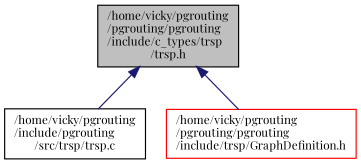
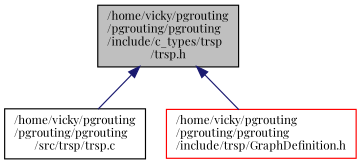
(75, 134) -> (75, 134)
